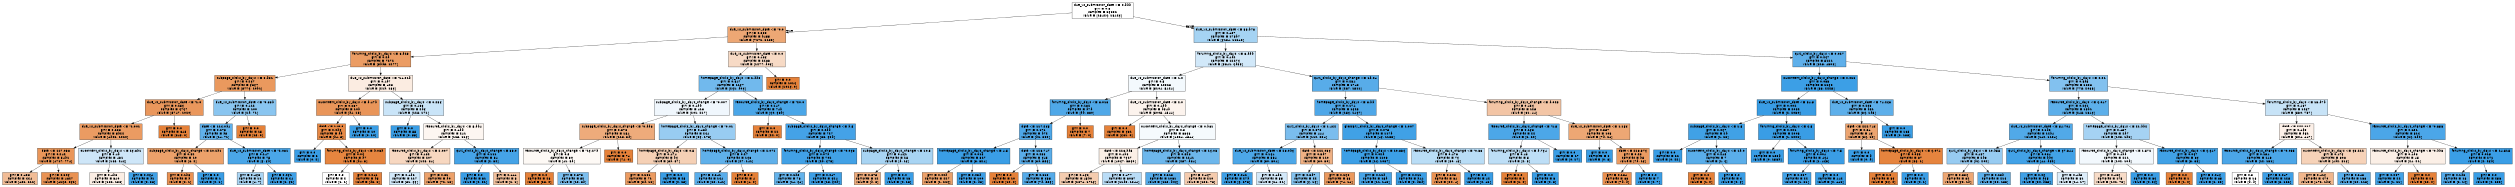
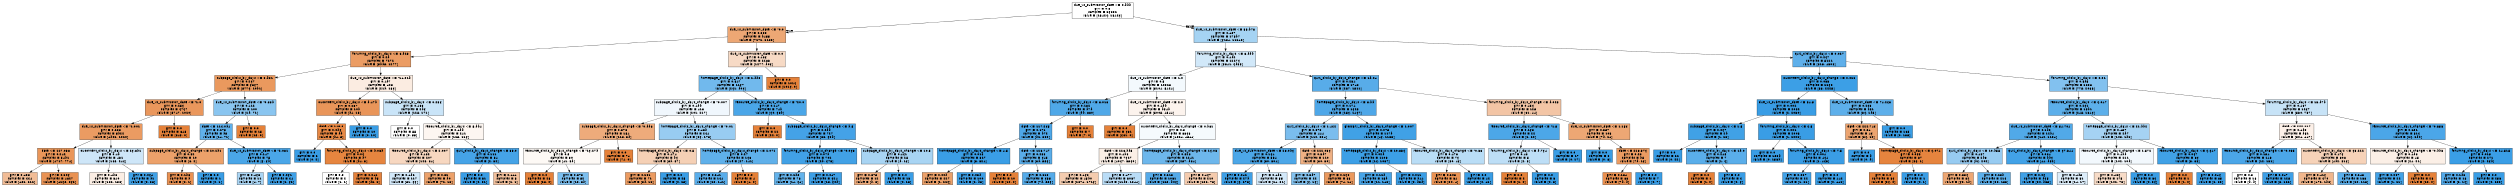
(405, 132) -> (405, 132)
